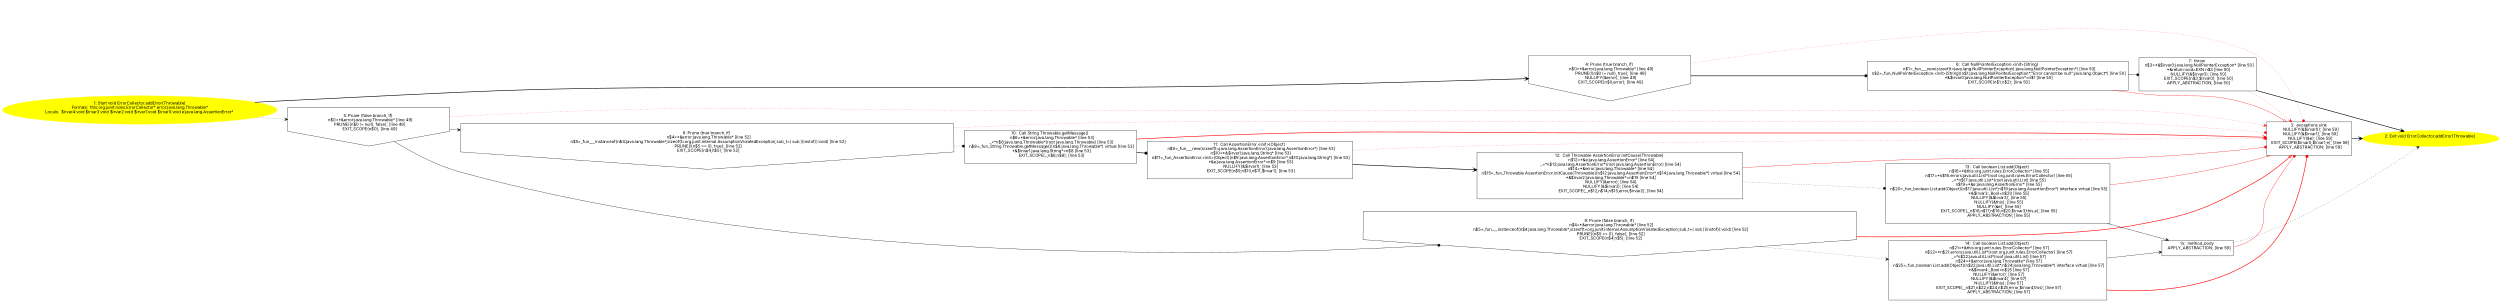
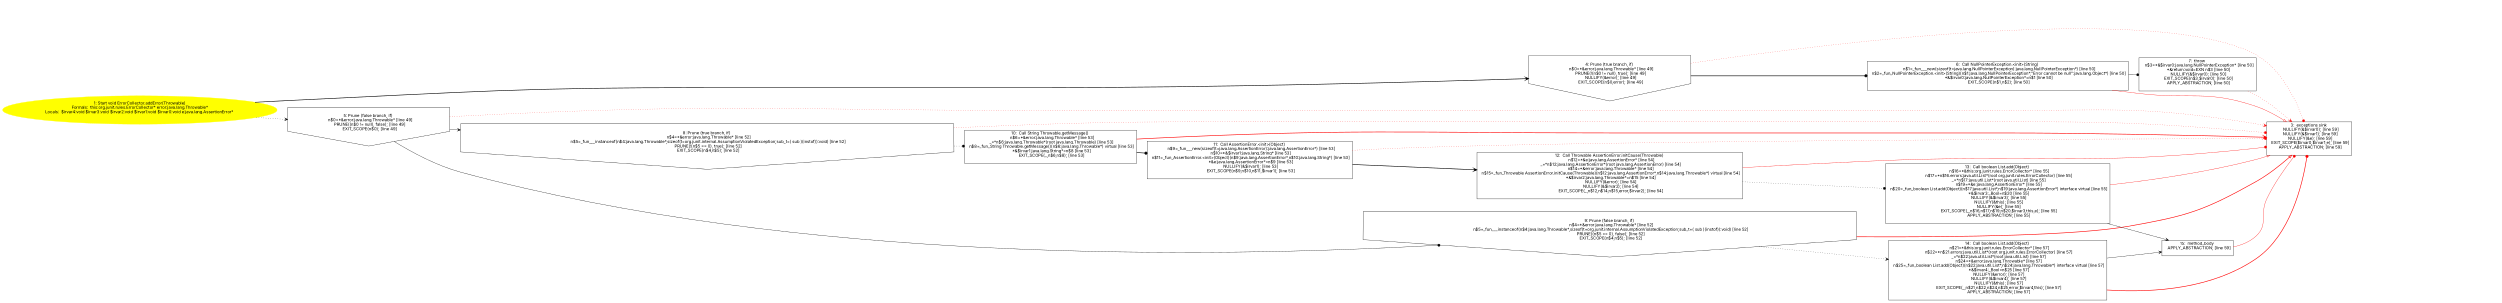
(2431, 139) -> none
